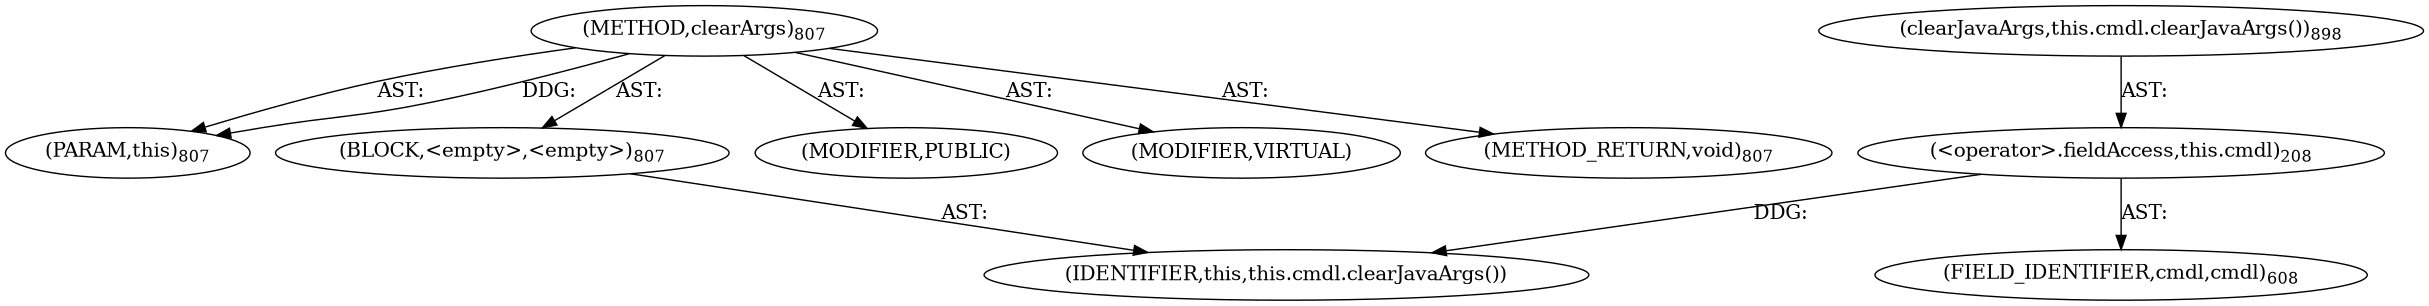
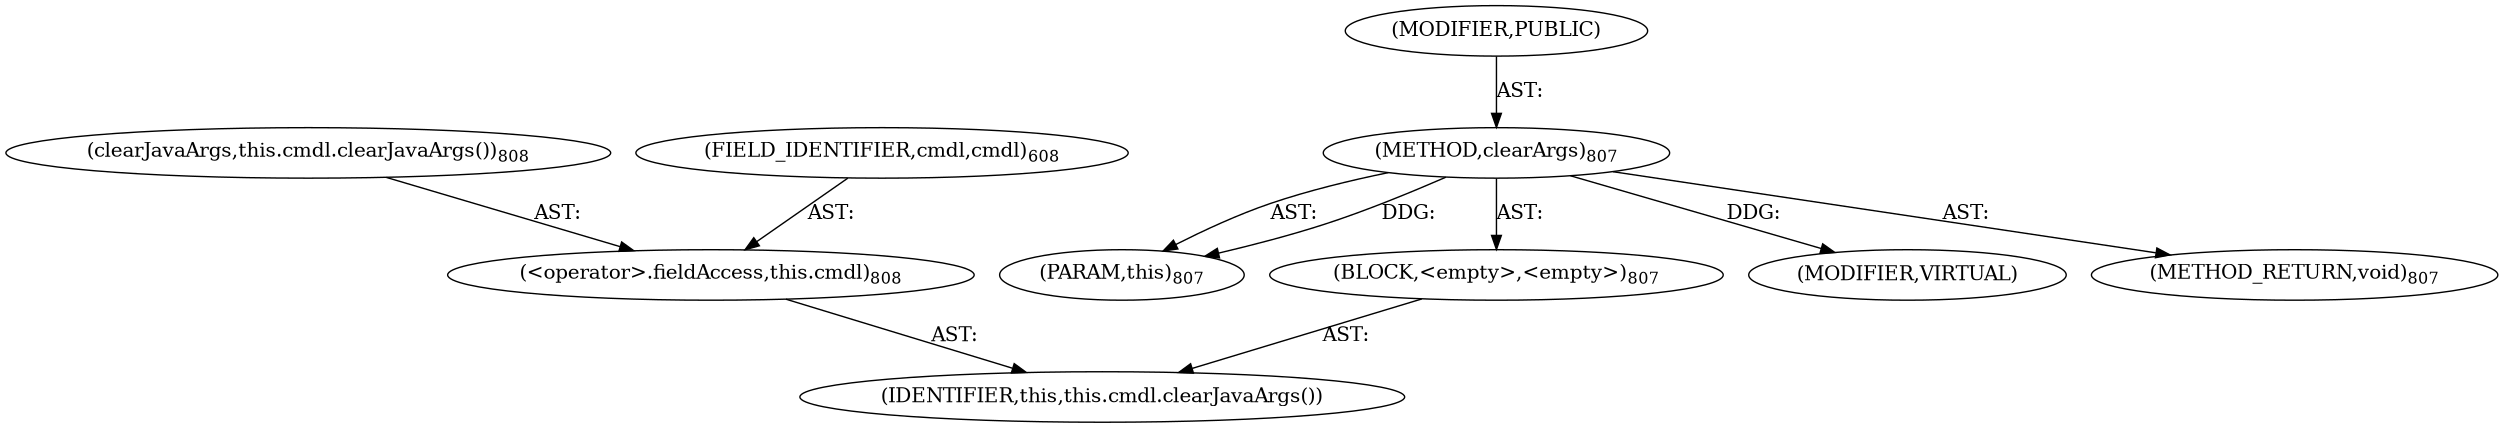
(2327, 29) -> (514, 151)
(799, 88) -> (1496, 85)
(1033, 92) -> (1757, 214)
(2296, 151) -> (886, 273)
(2121, 207) -> (802, 210)
(1784, 214) -> (958, 336)
